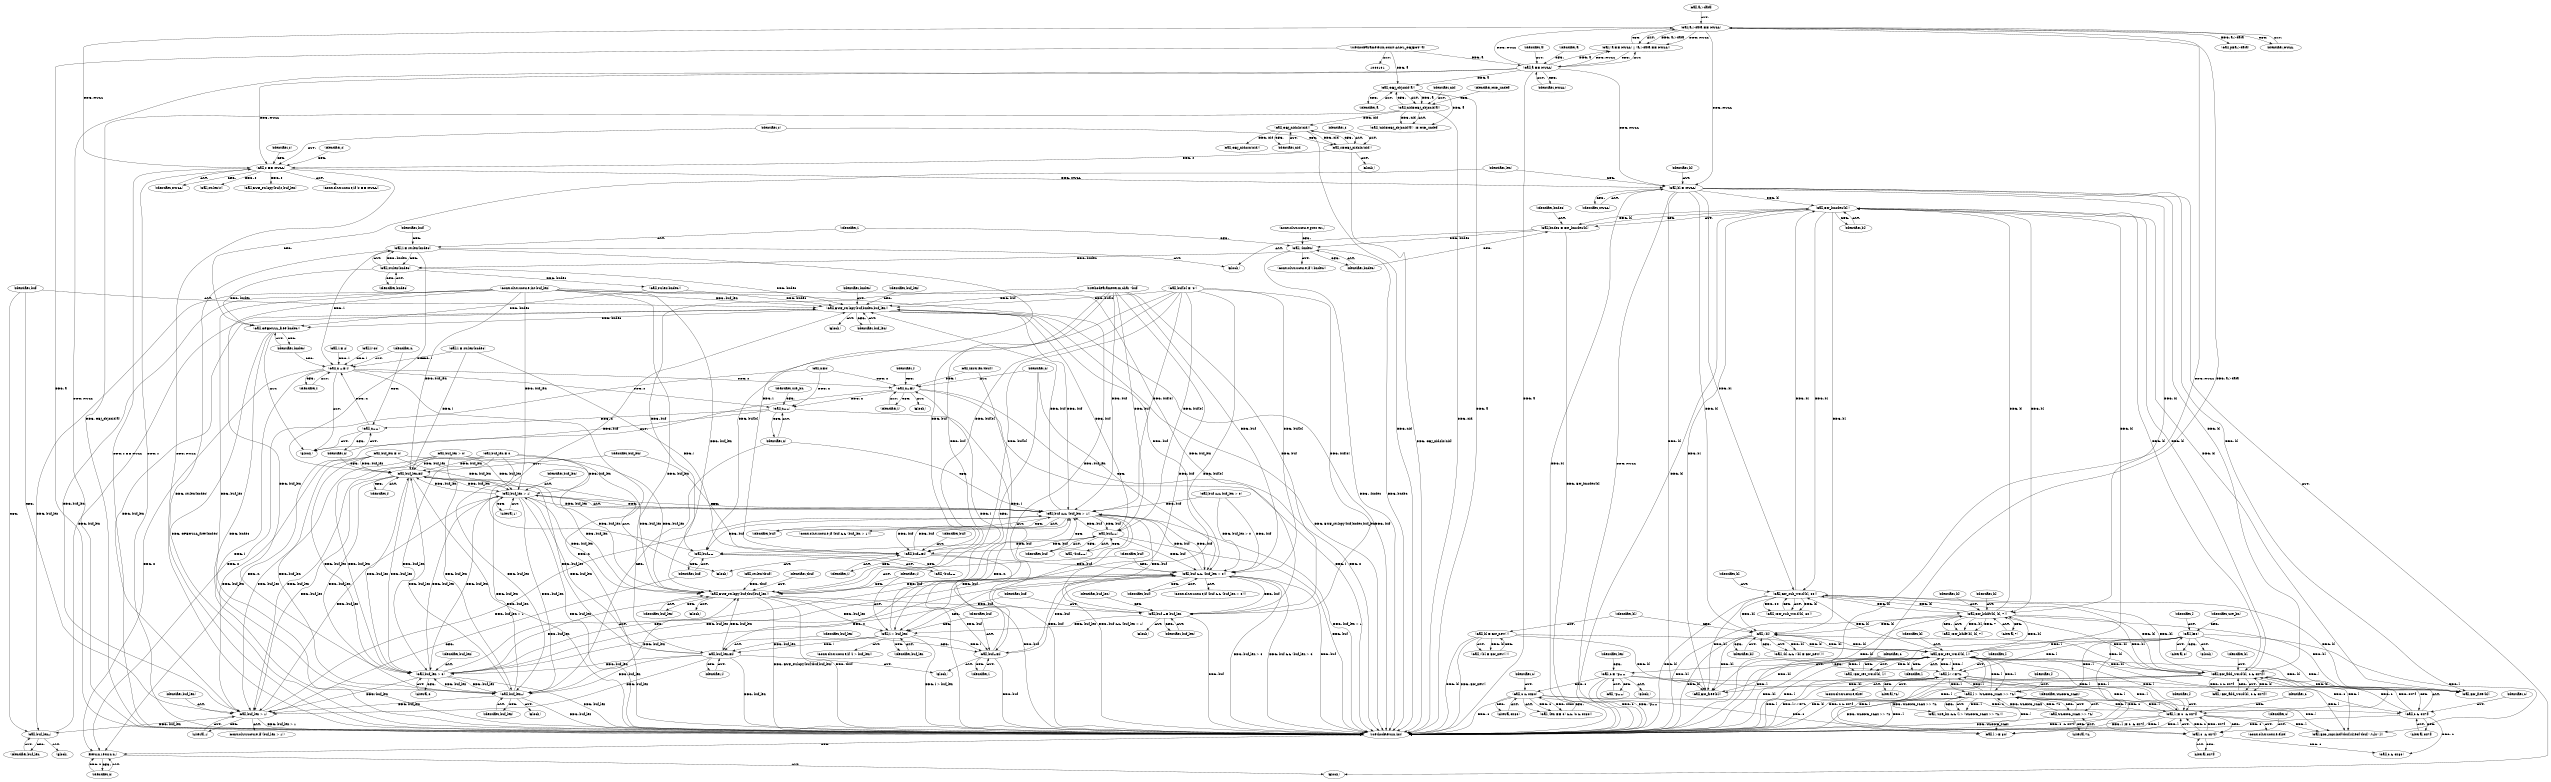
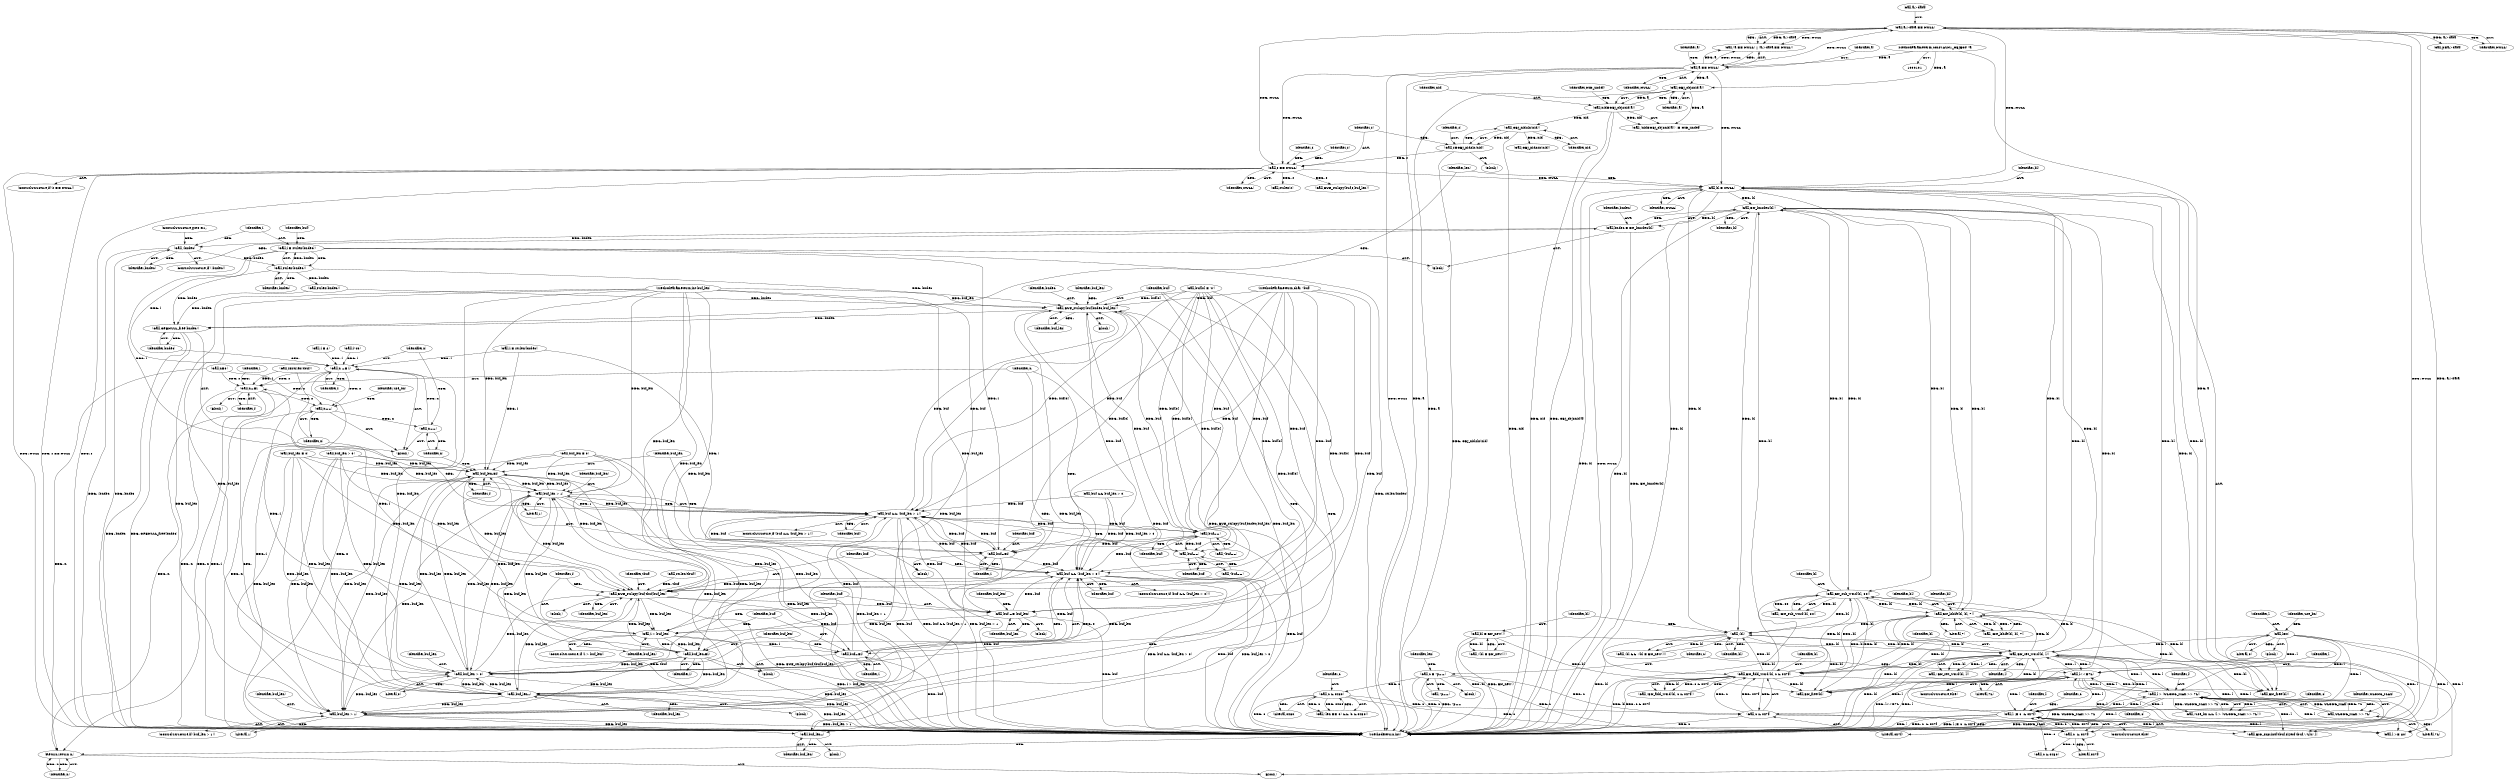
(2164, 232) -> (2054, 284)
(525, 288) -> (683, 288)
